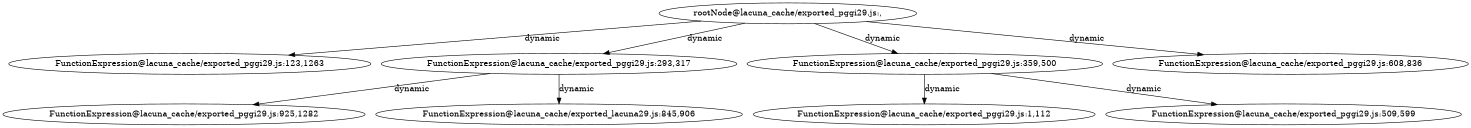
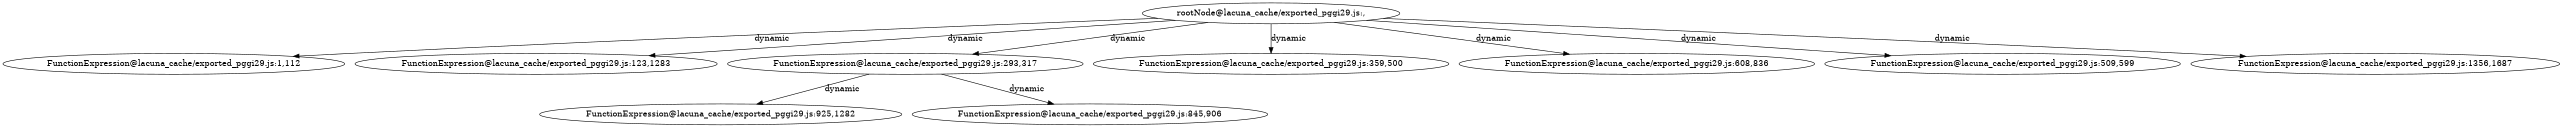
(190, 64) -> (536, 64)
none -> (2375, 64)
(925, 86) -> (728, 36)
(1101, 89) -> (1626, 38)
(559, 114) -> (1090, 114)
